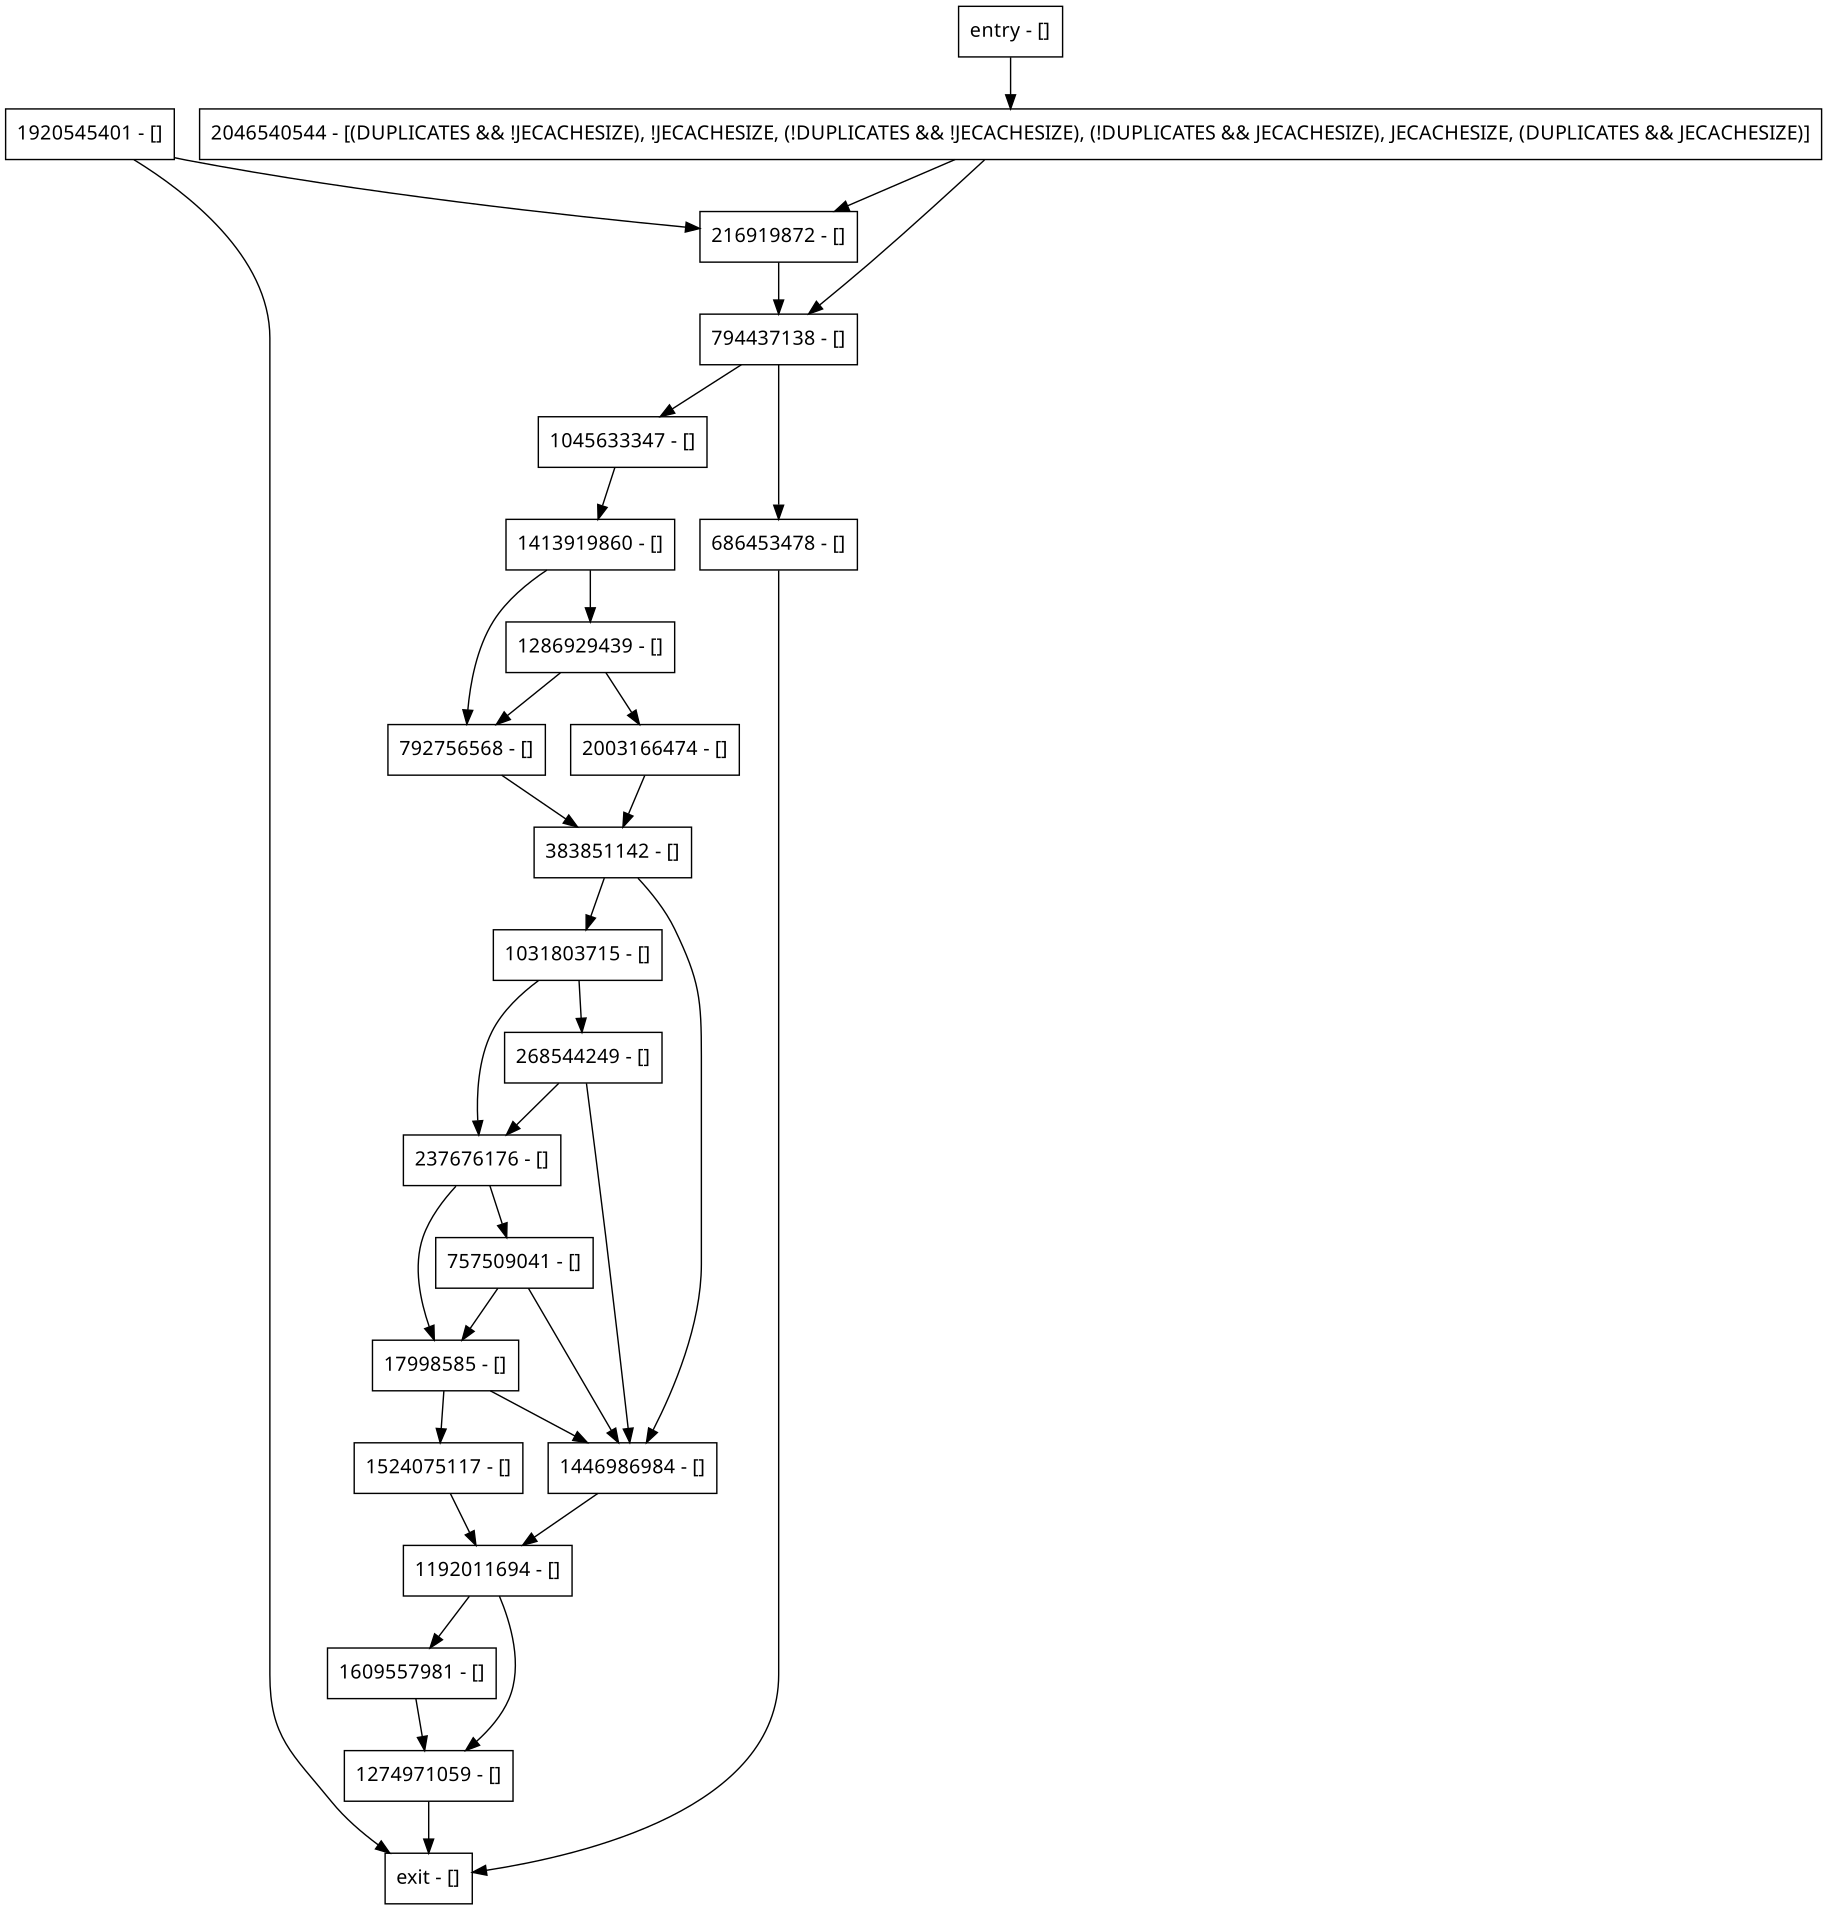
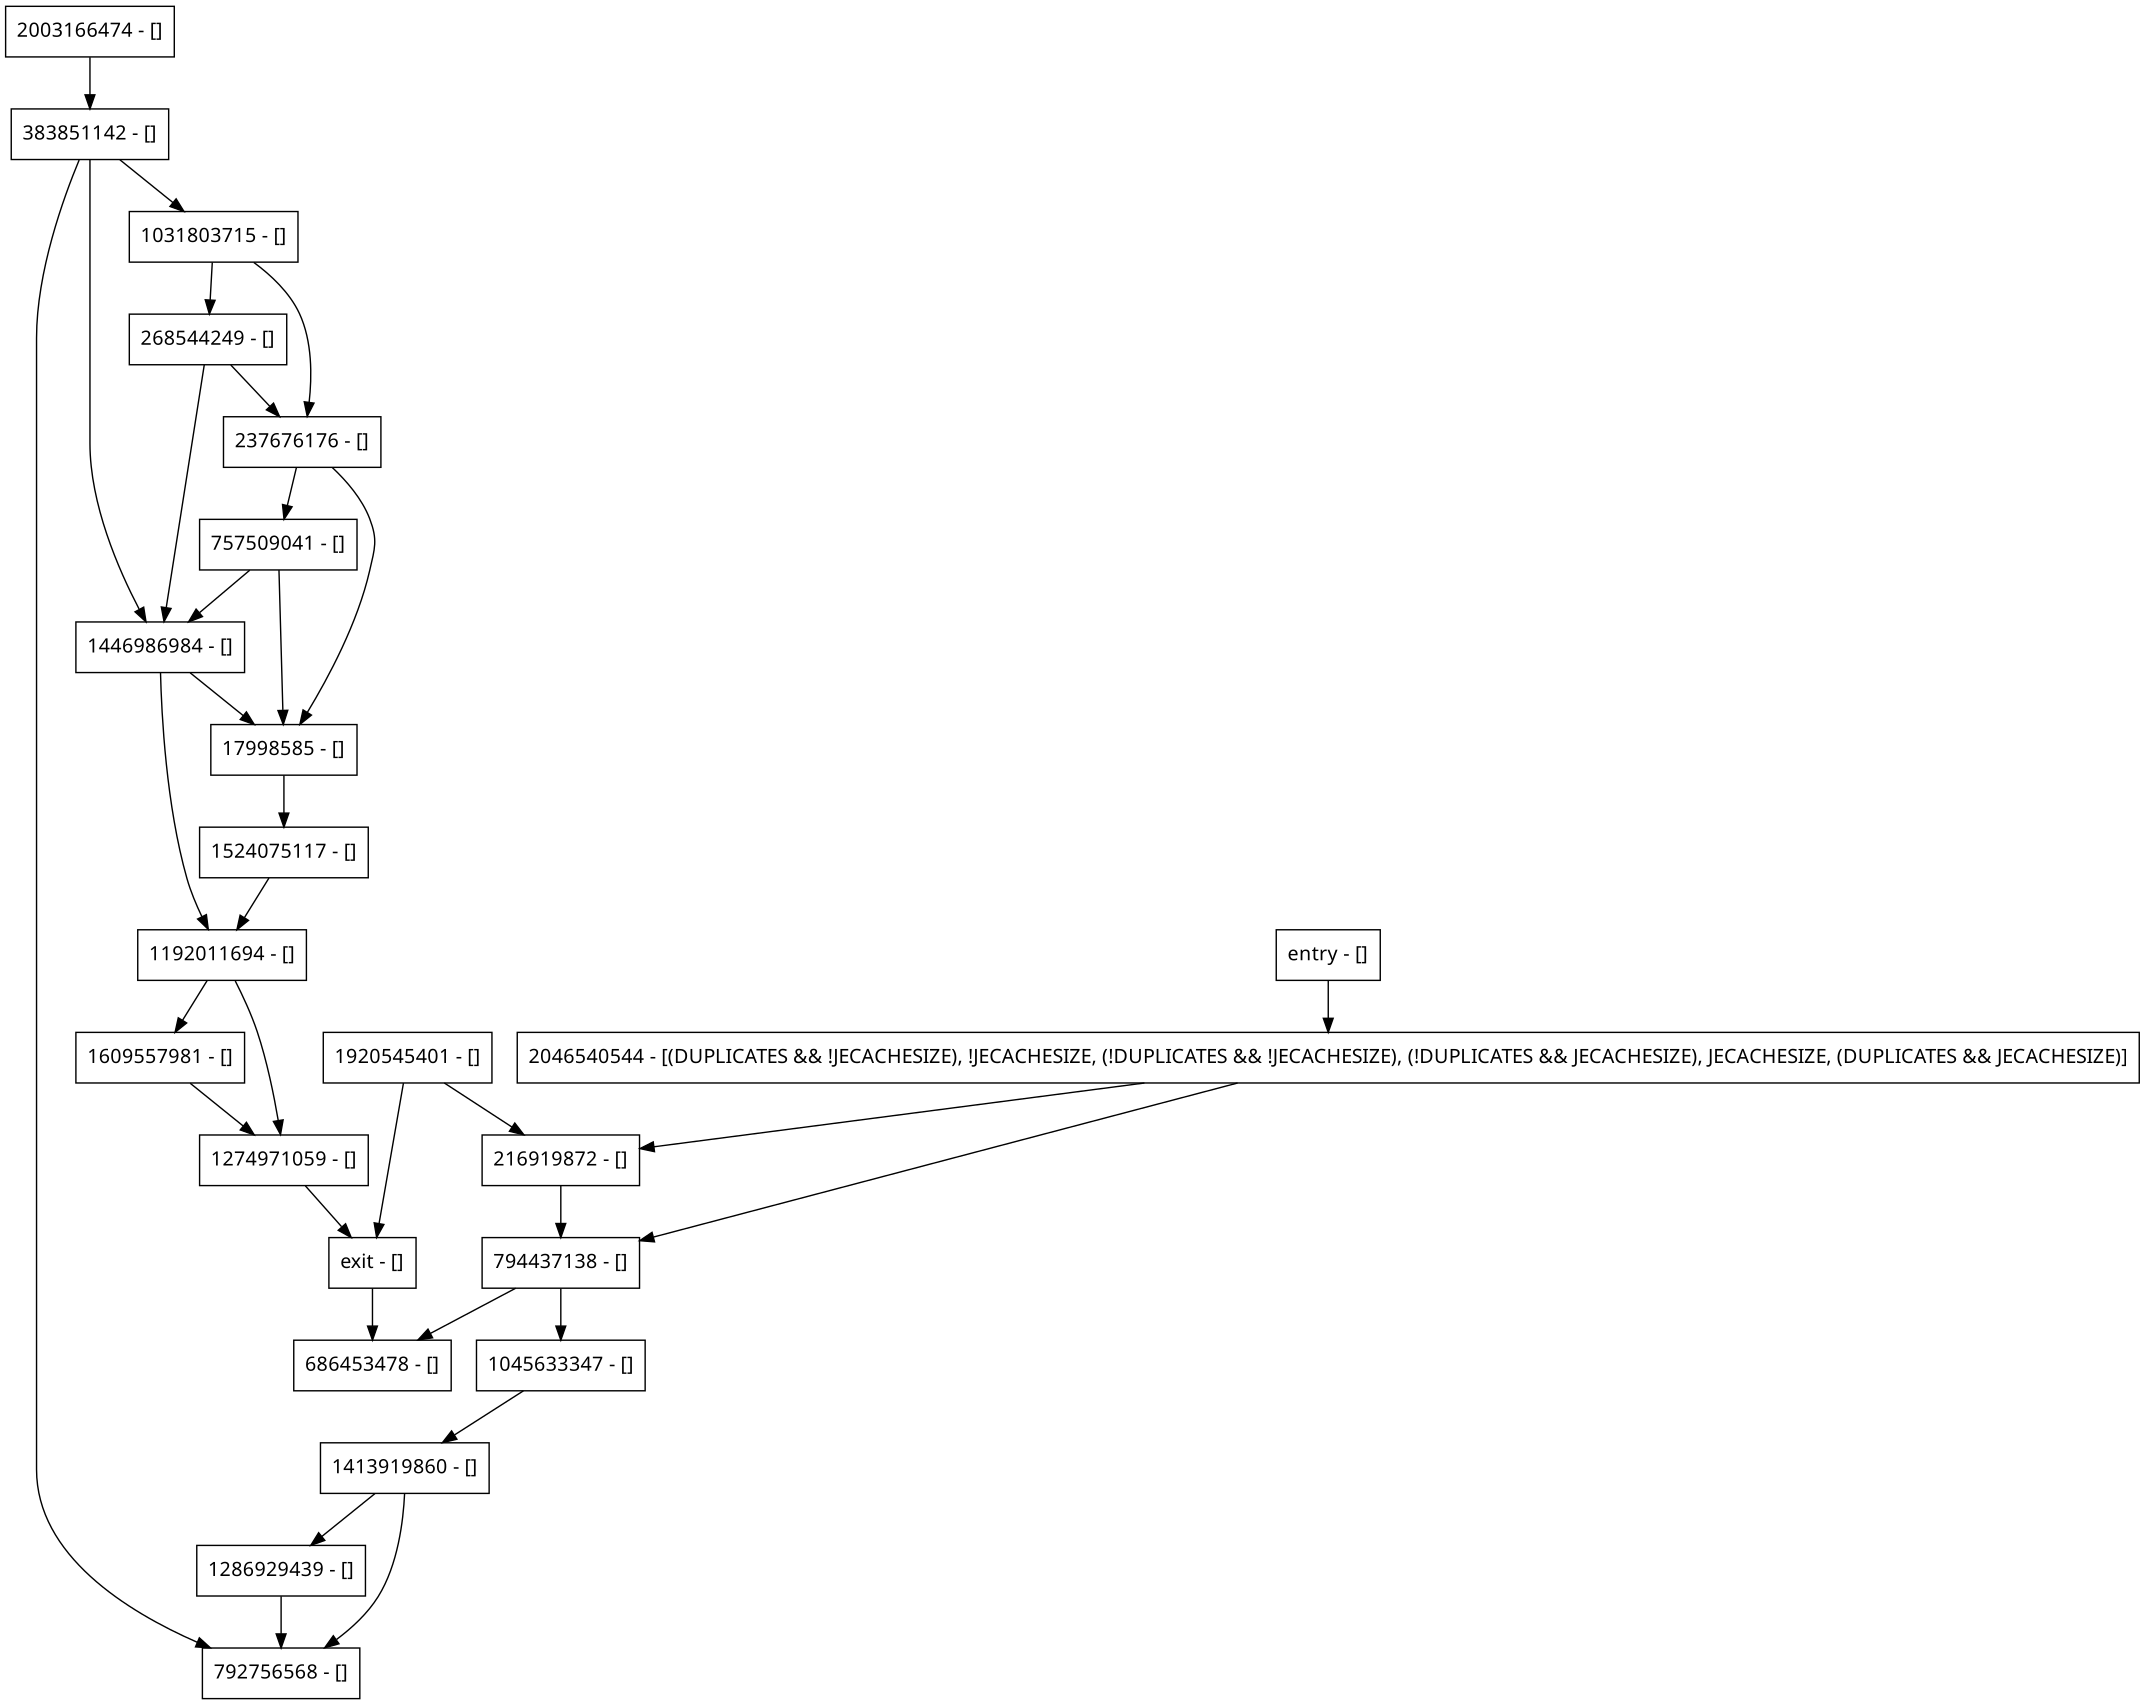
(619, 693) -> none
(534, 797) -> (37, 936)
(779, 1313) -> (372, 1307)
(533, 1413) -> (217, 694)
